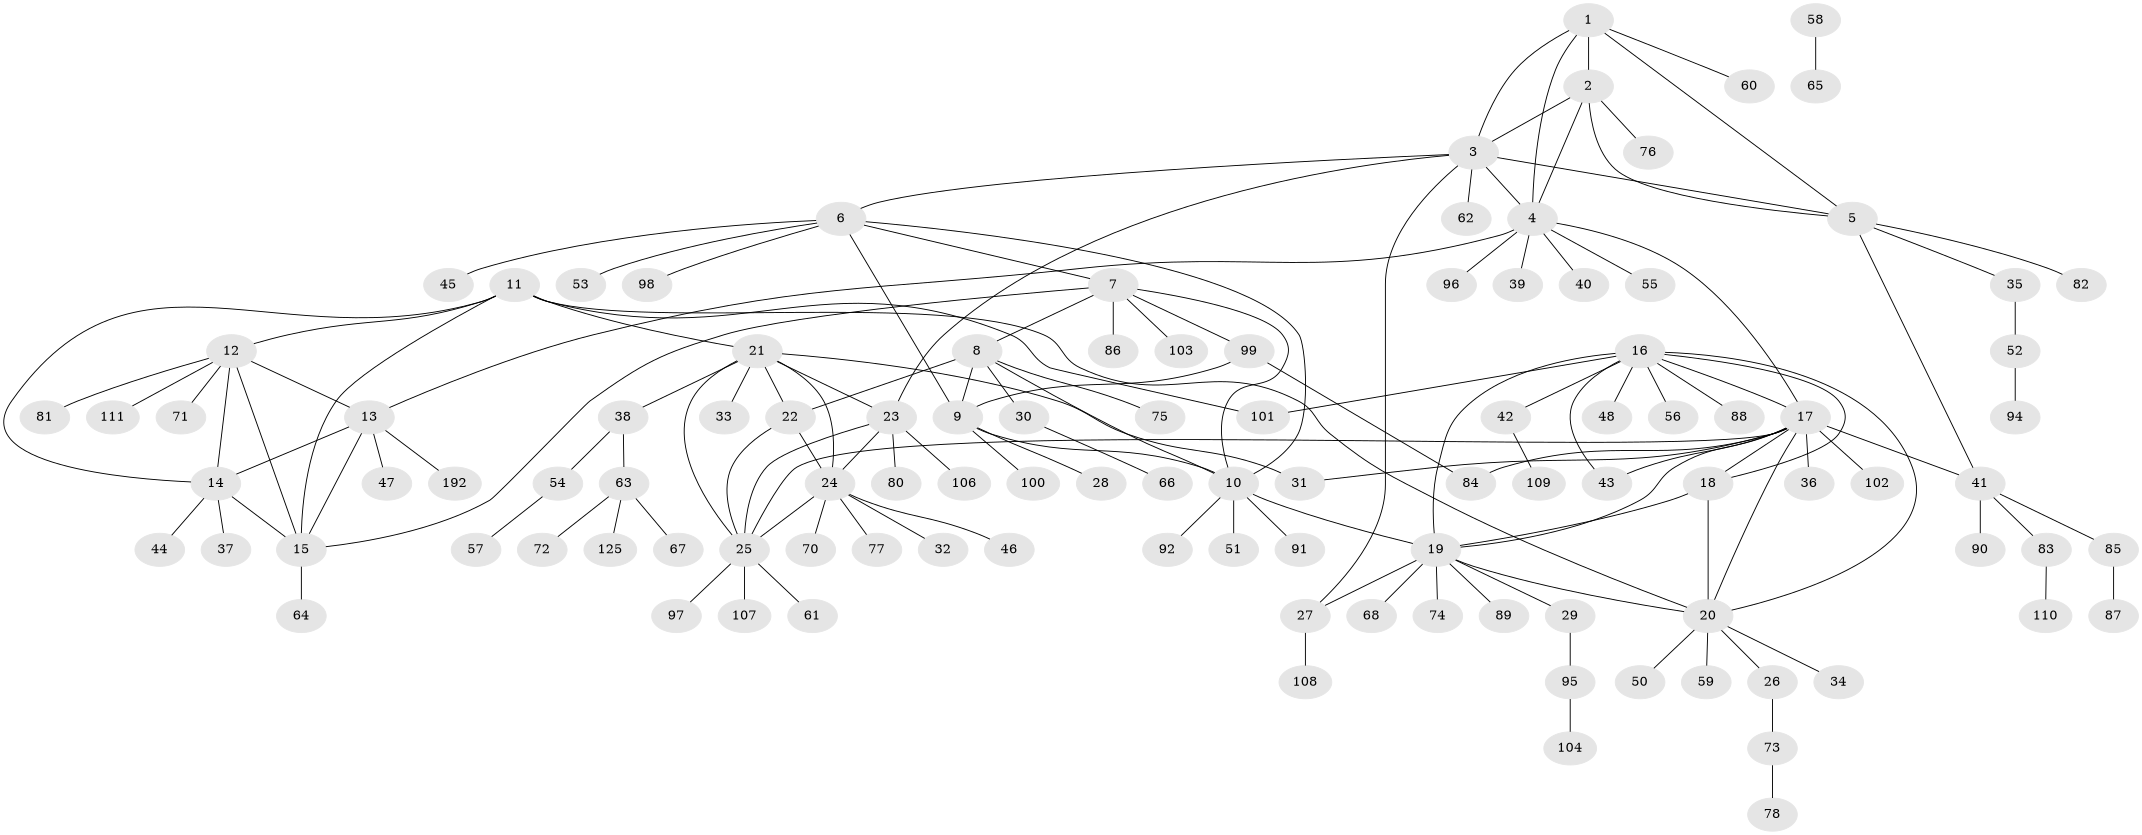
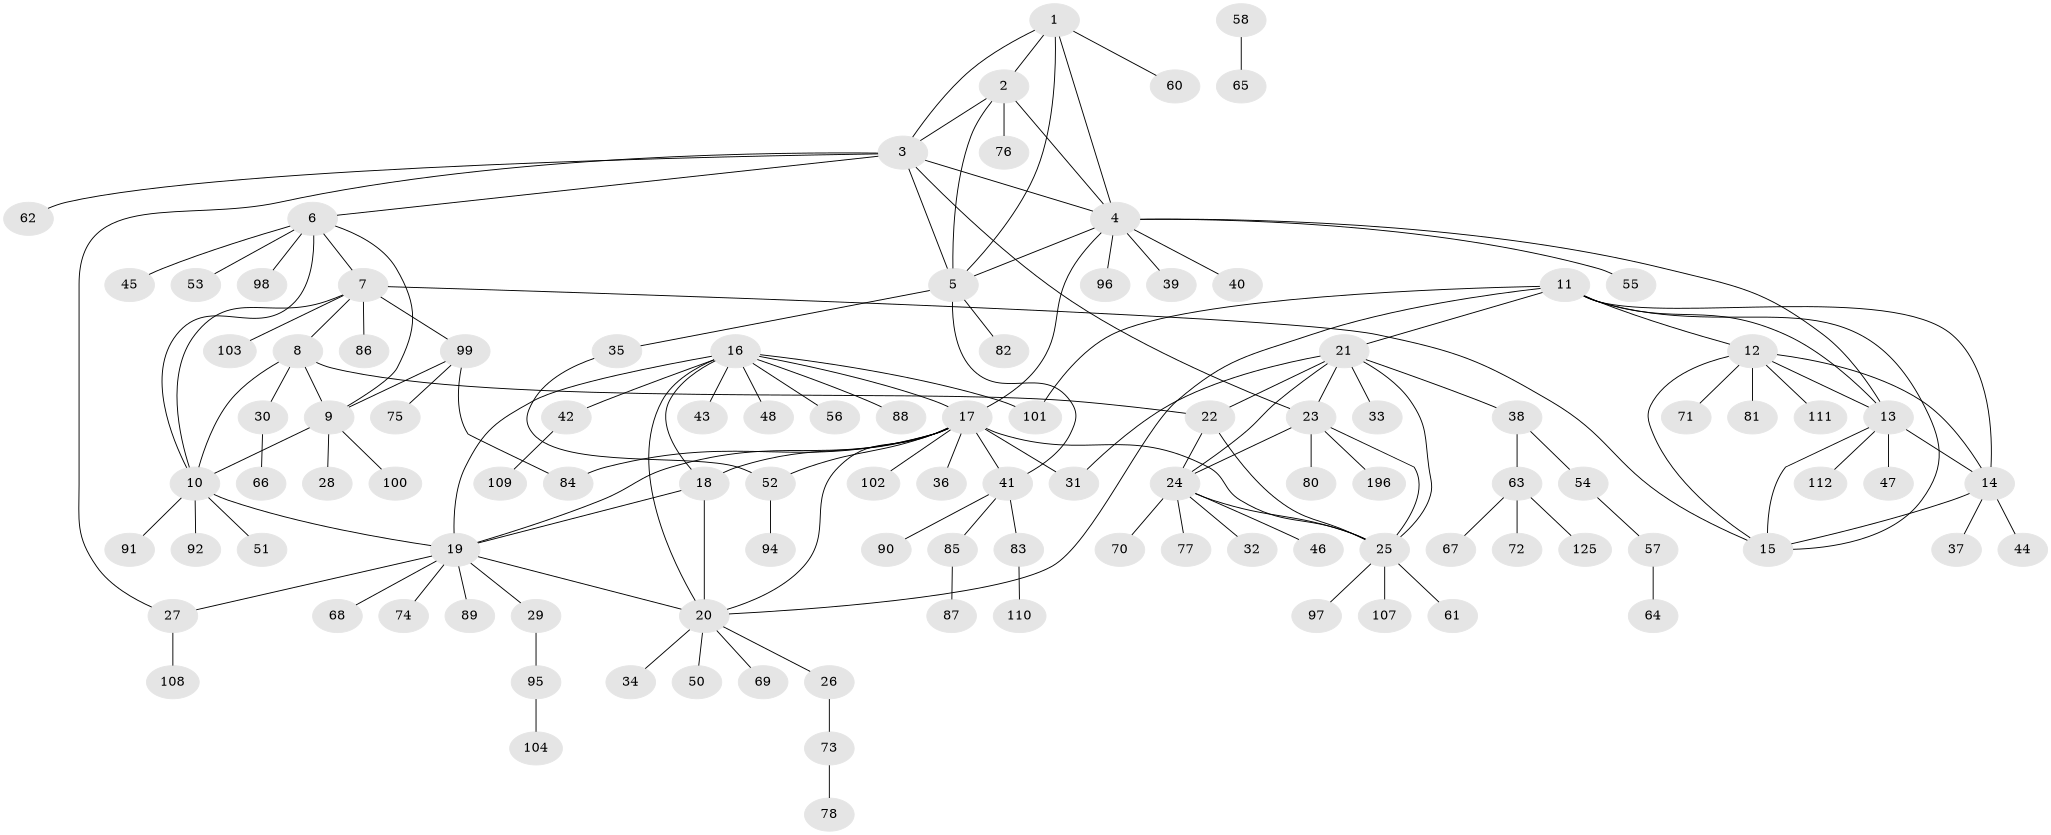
none -> (1034, 252)
none -> (1757, 324)
(1058, 381) -> (426, 388)
(1707, 451) -> (841, 457)
(455, 484) -> (1821, 484)
(964, 484) -> (1379, 484)
(301, 583) -> (1653, 583)
(1706, 682) -> (763, 682)
